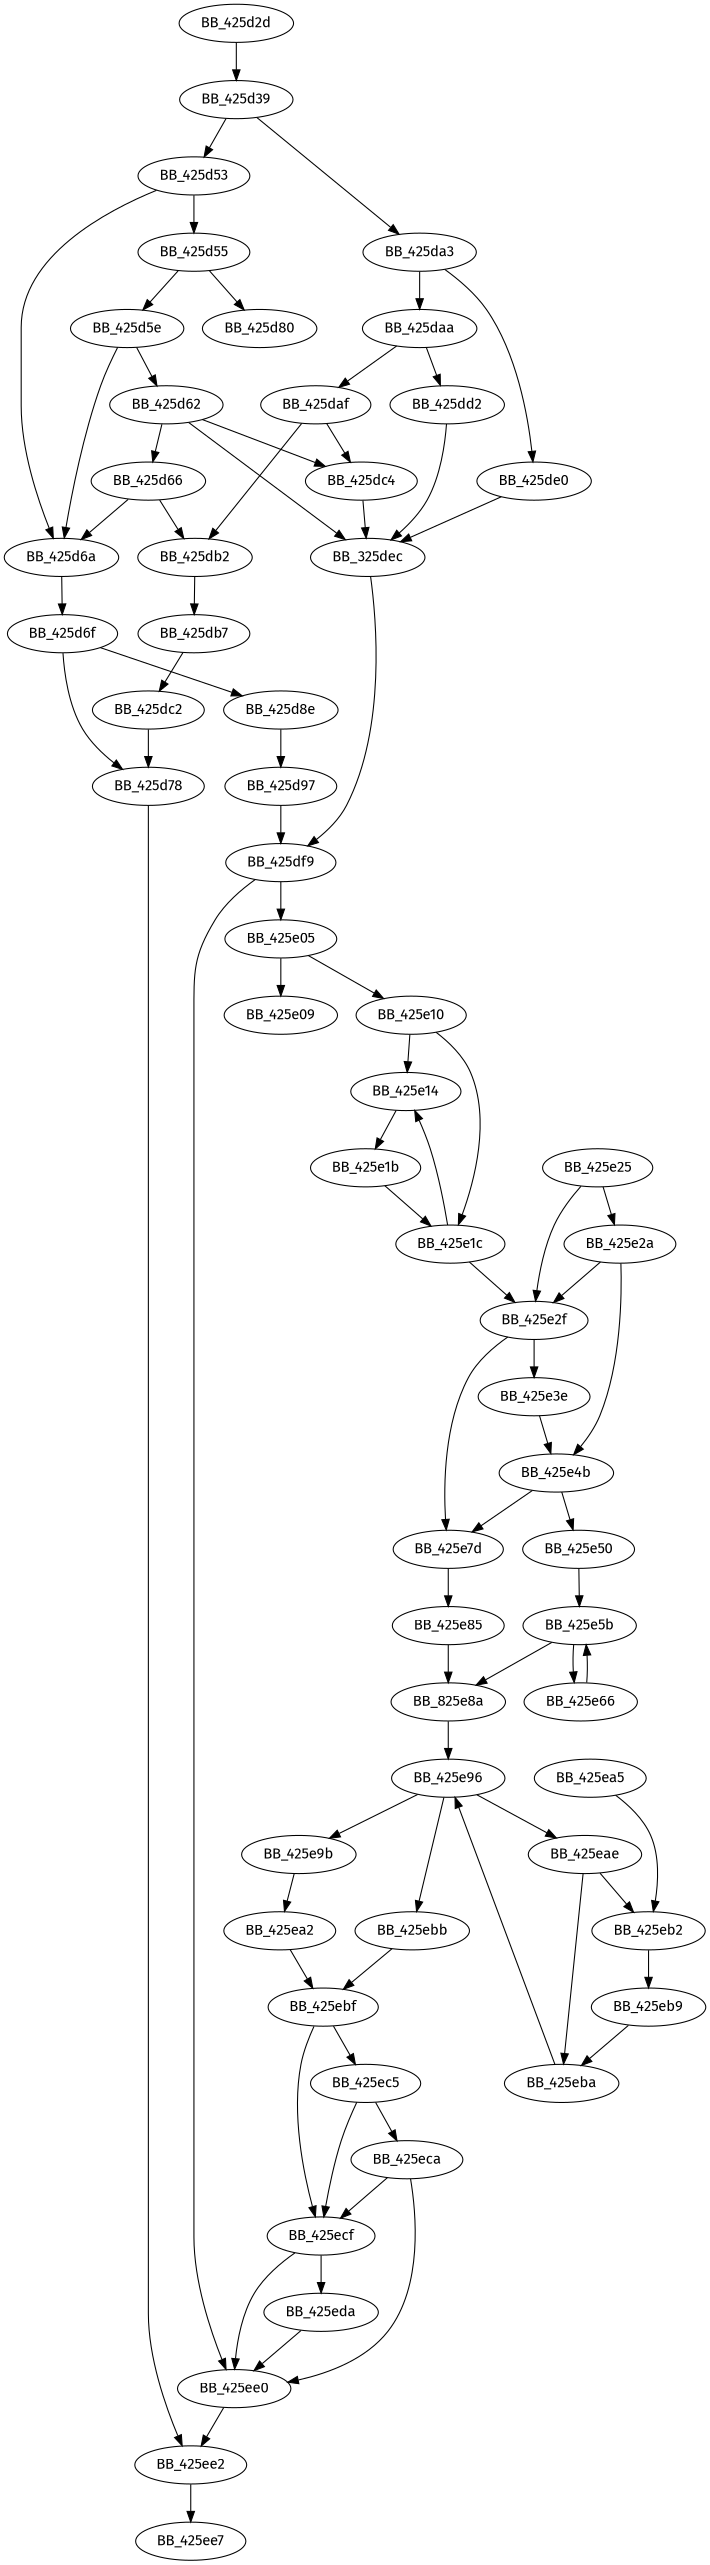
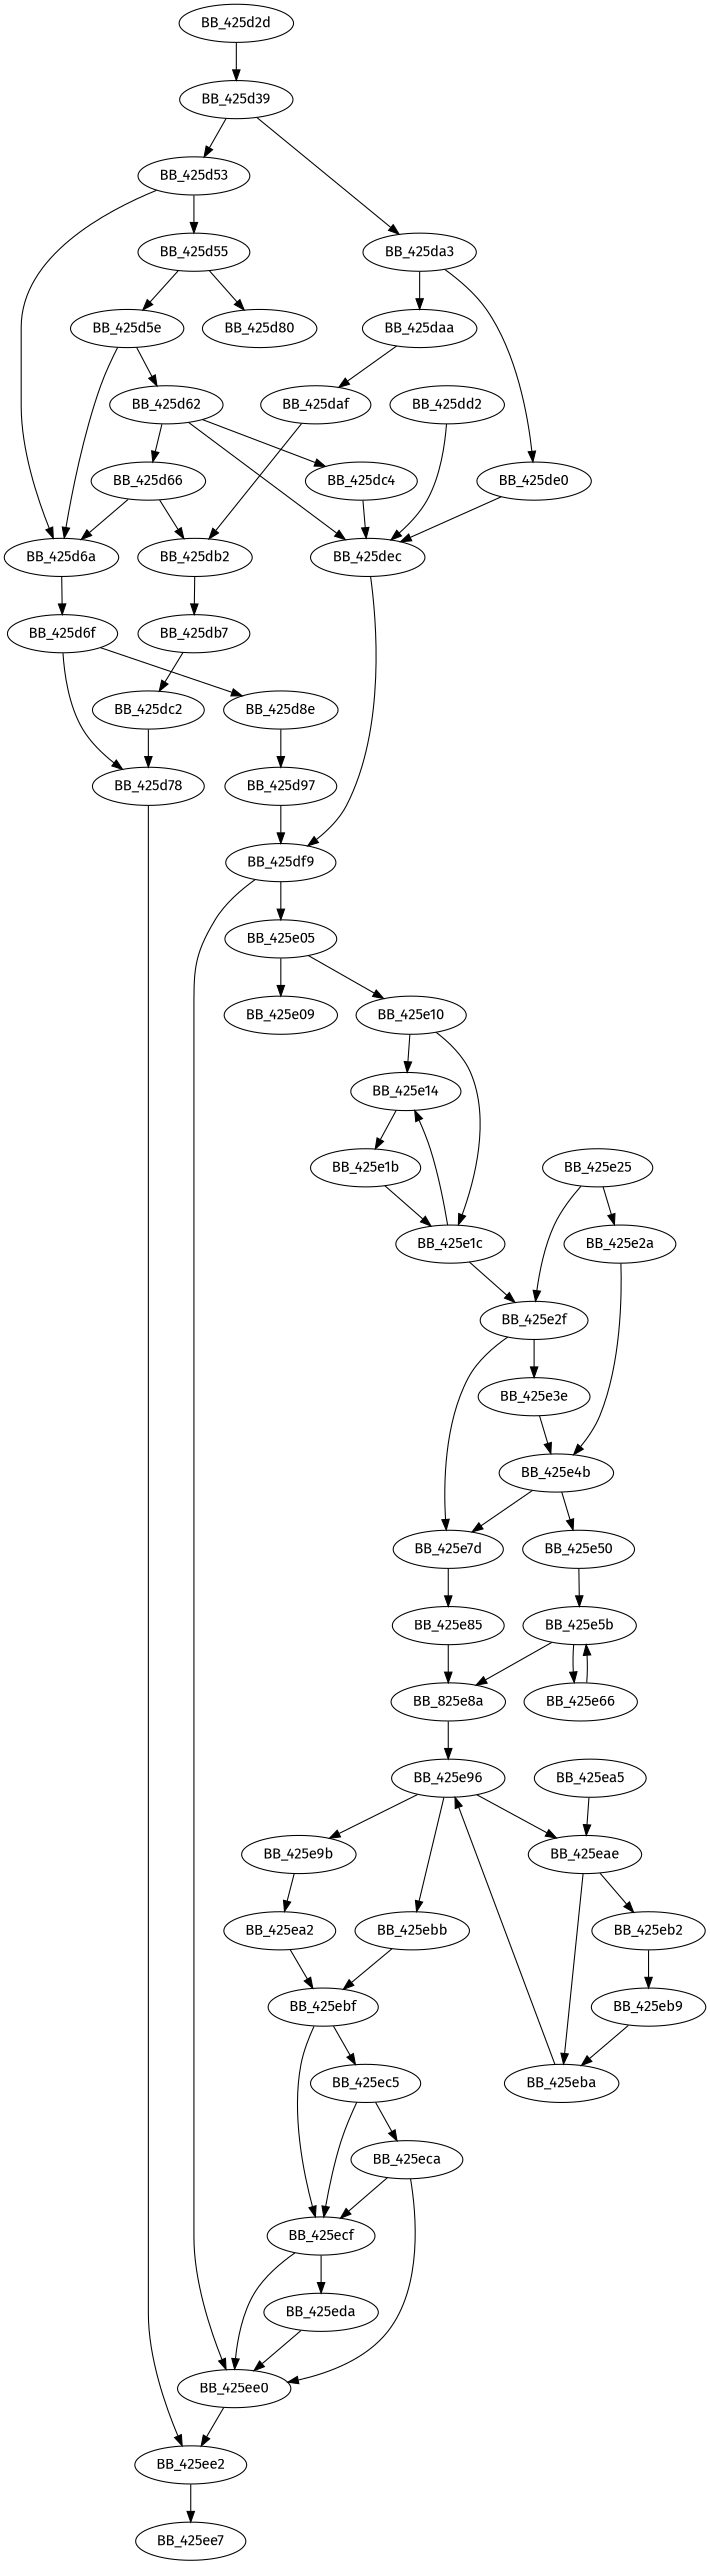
(431, 361) -> none
(336, 438) -> none
(368, 557) -> (368, 557)
(581, 1279) -> none
(653, 1841) -> (588, 1811)
